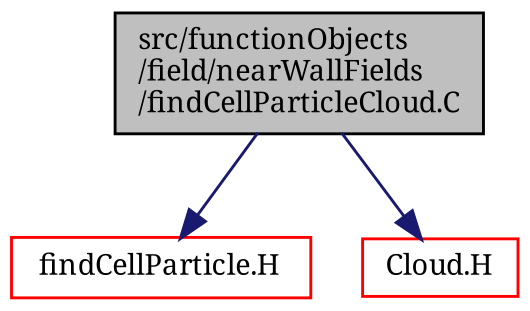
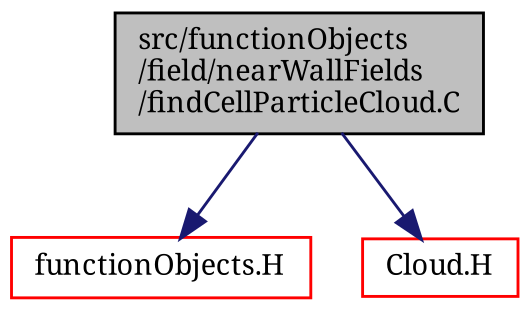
(161, 268) -> (161, 268)
